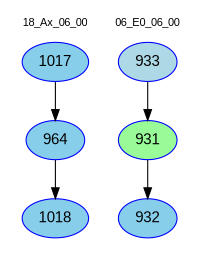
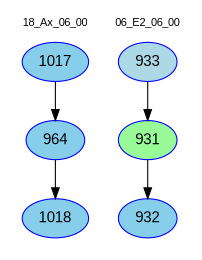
(148, 23) -> (148, 23)
